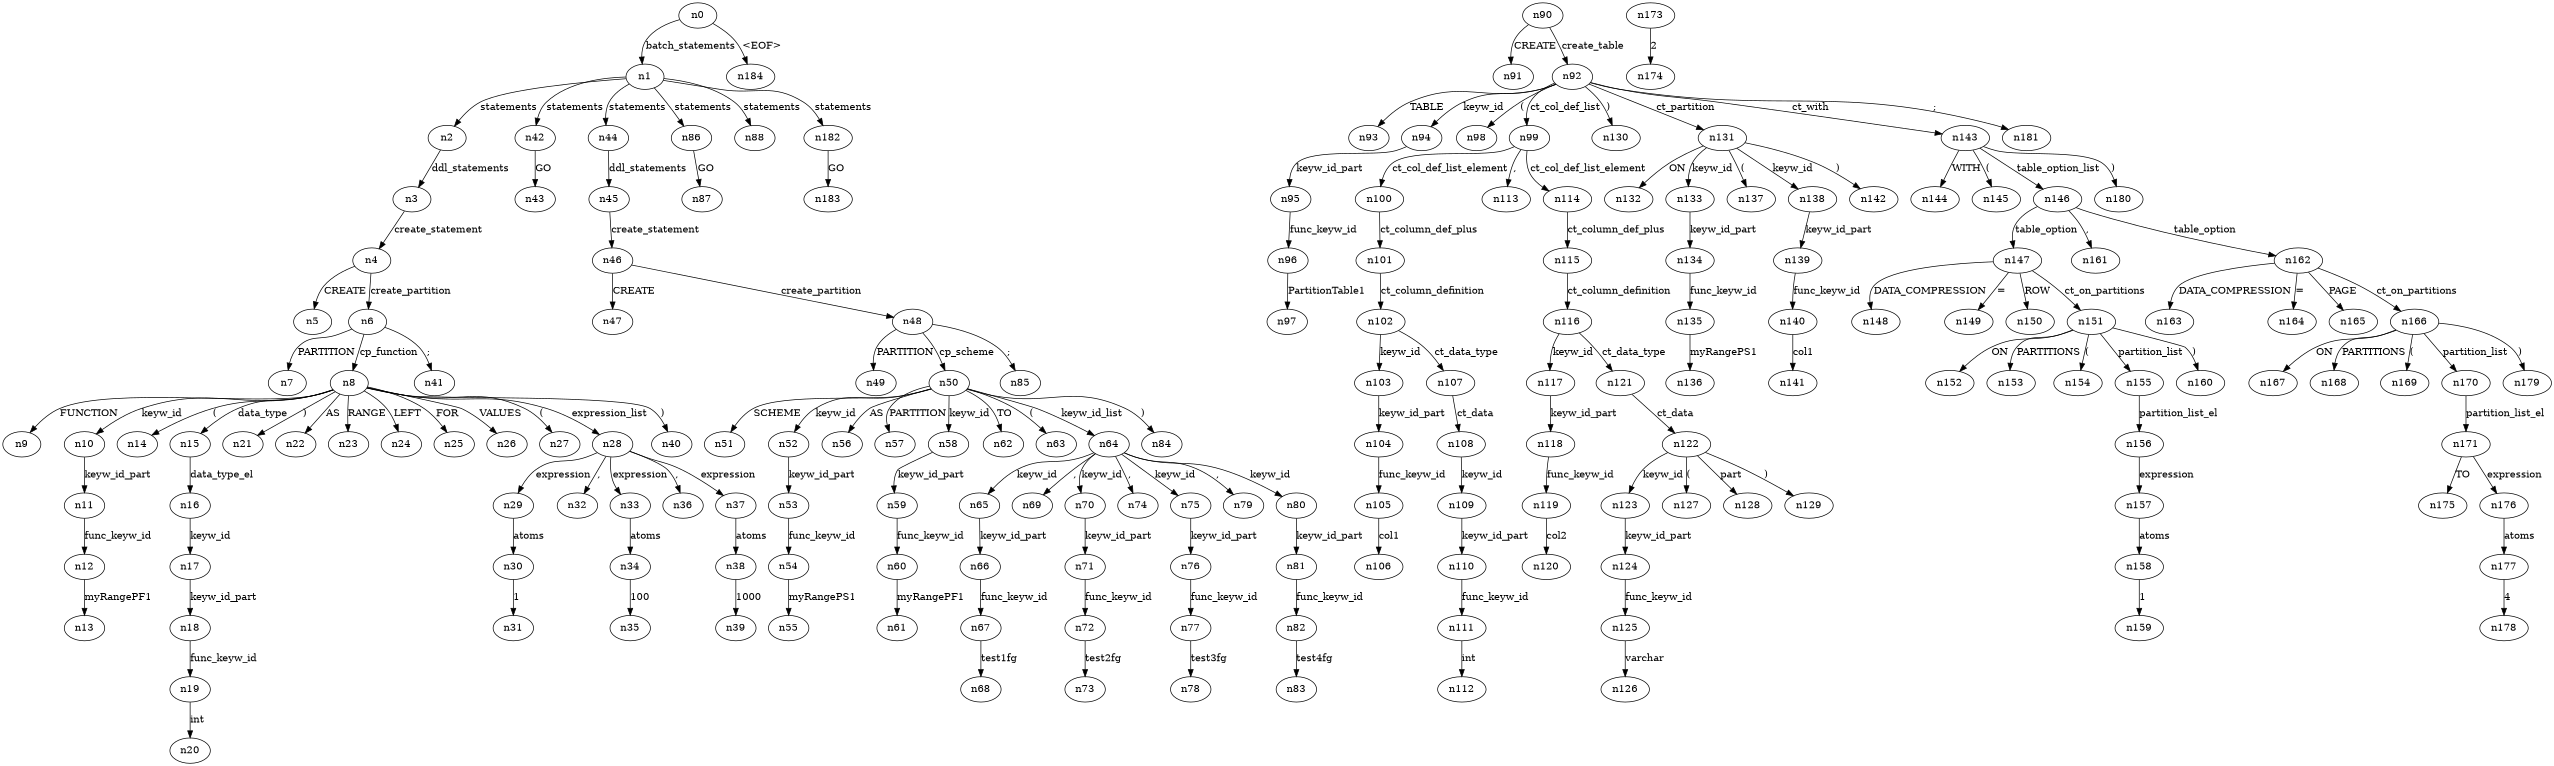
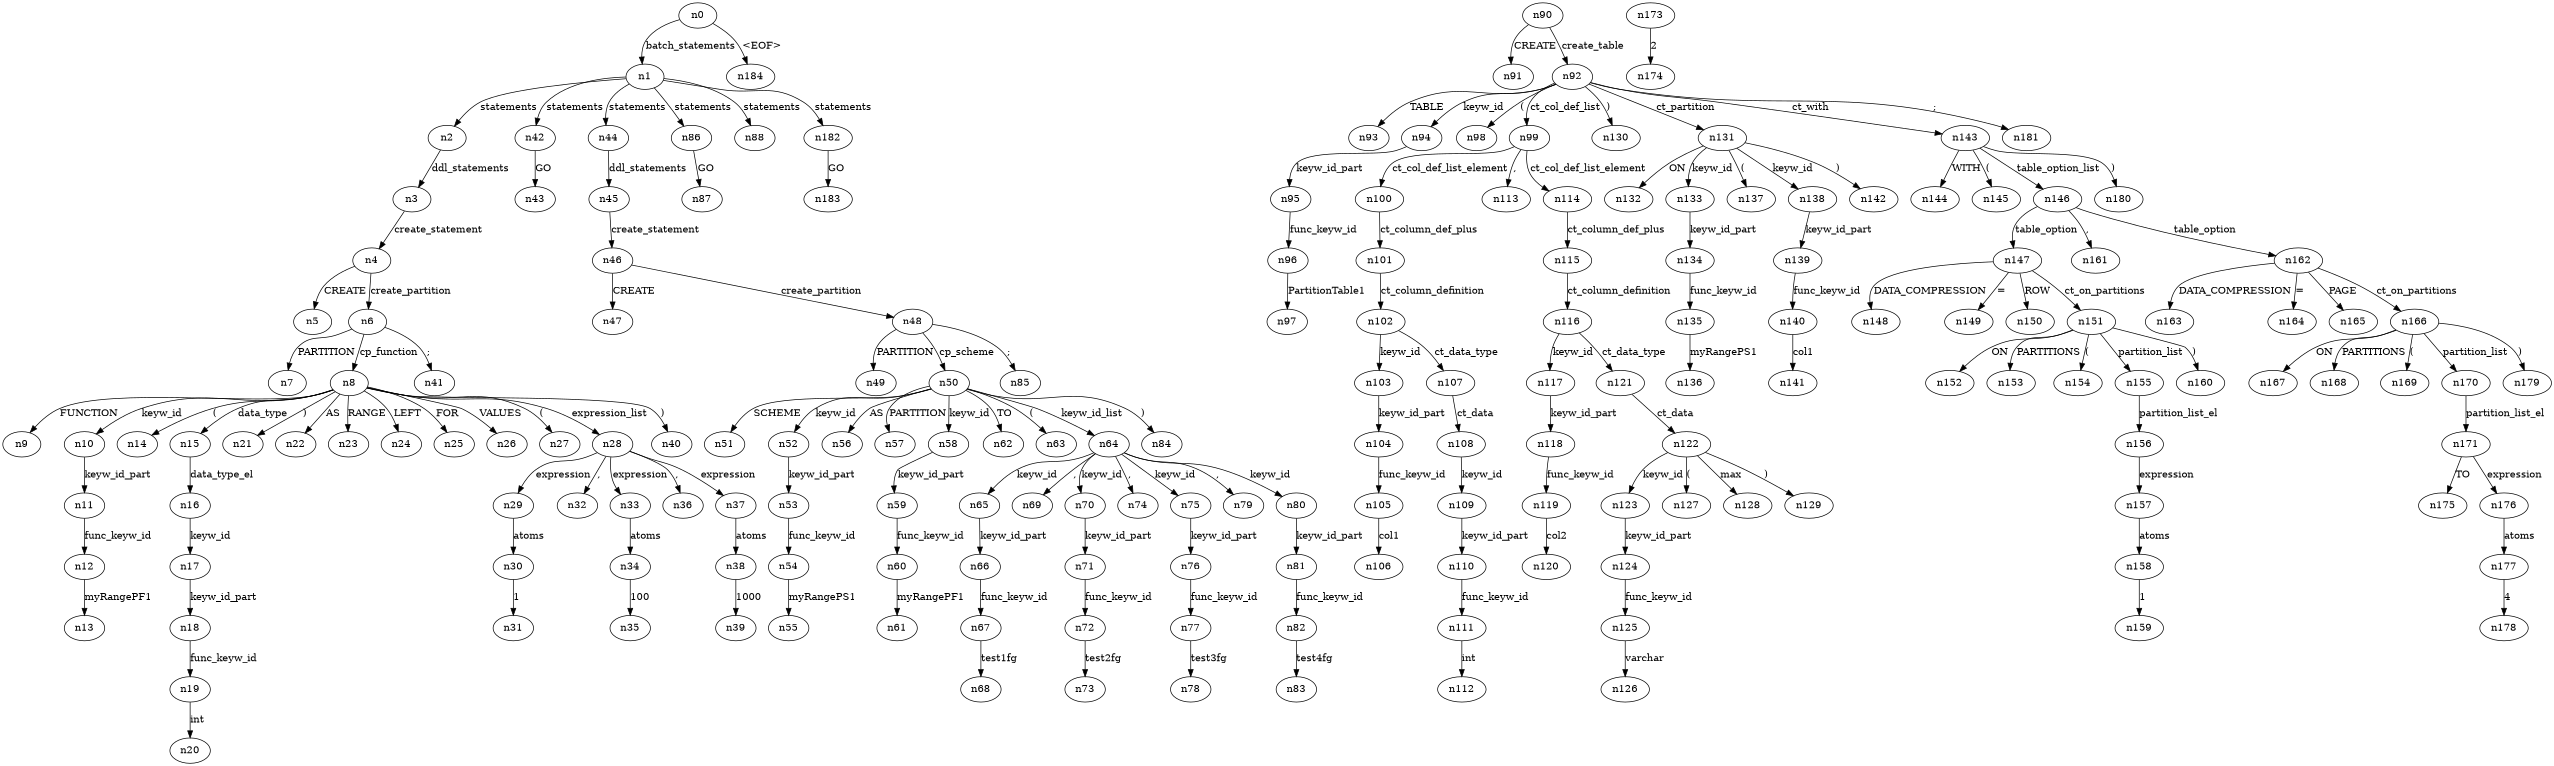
(1731, 475) -> (1731, 475)
